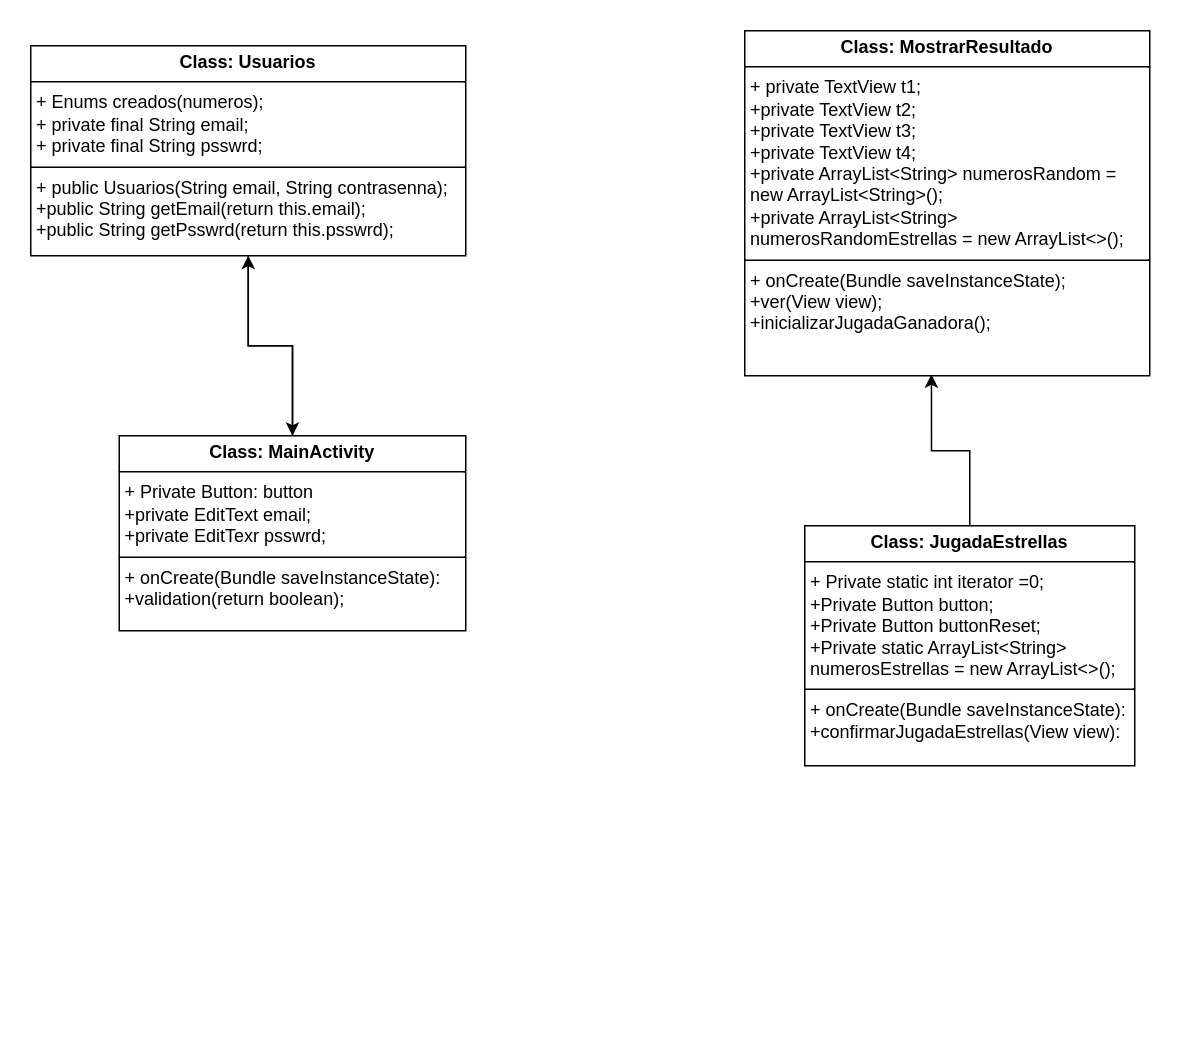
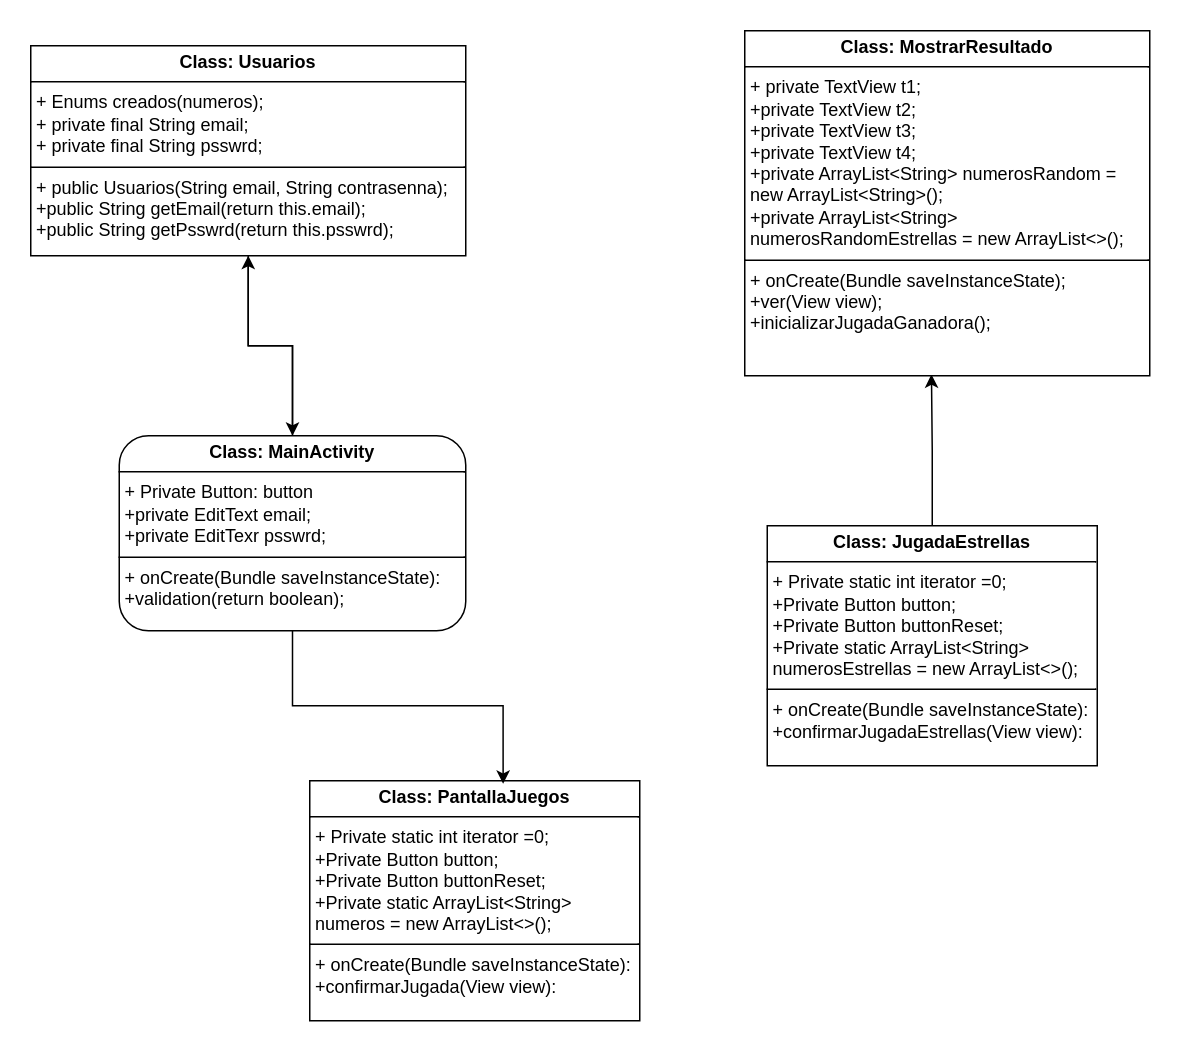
(293, 533) -> (293, 533)
(970, 646) -> (932, 646)
none -> (394, 706)
none -> (475, 901)
